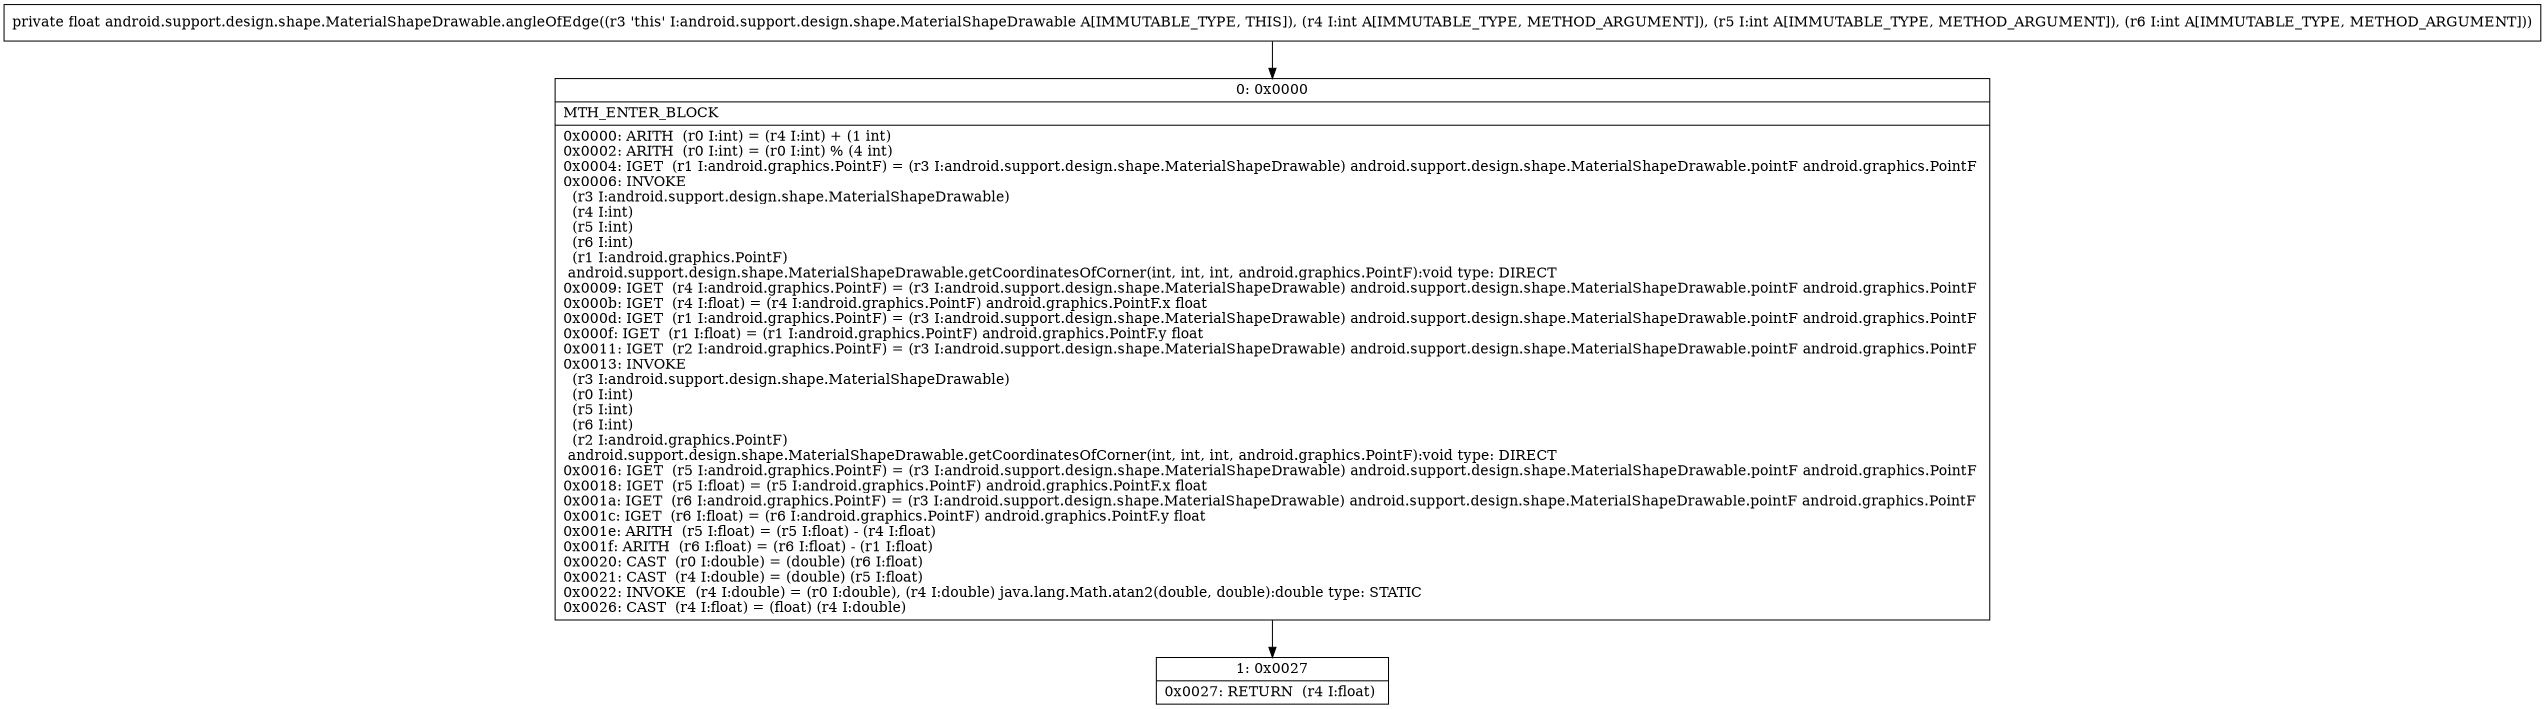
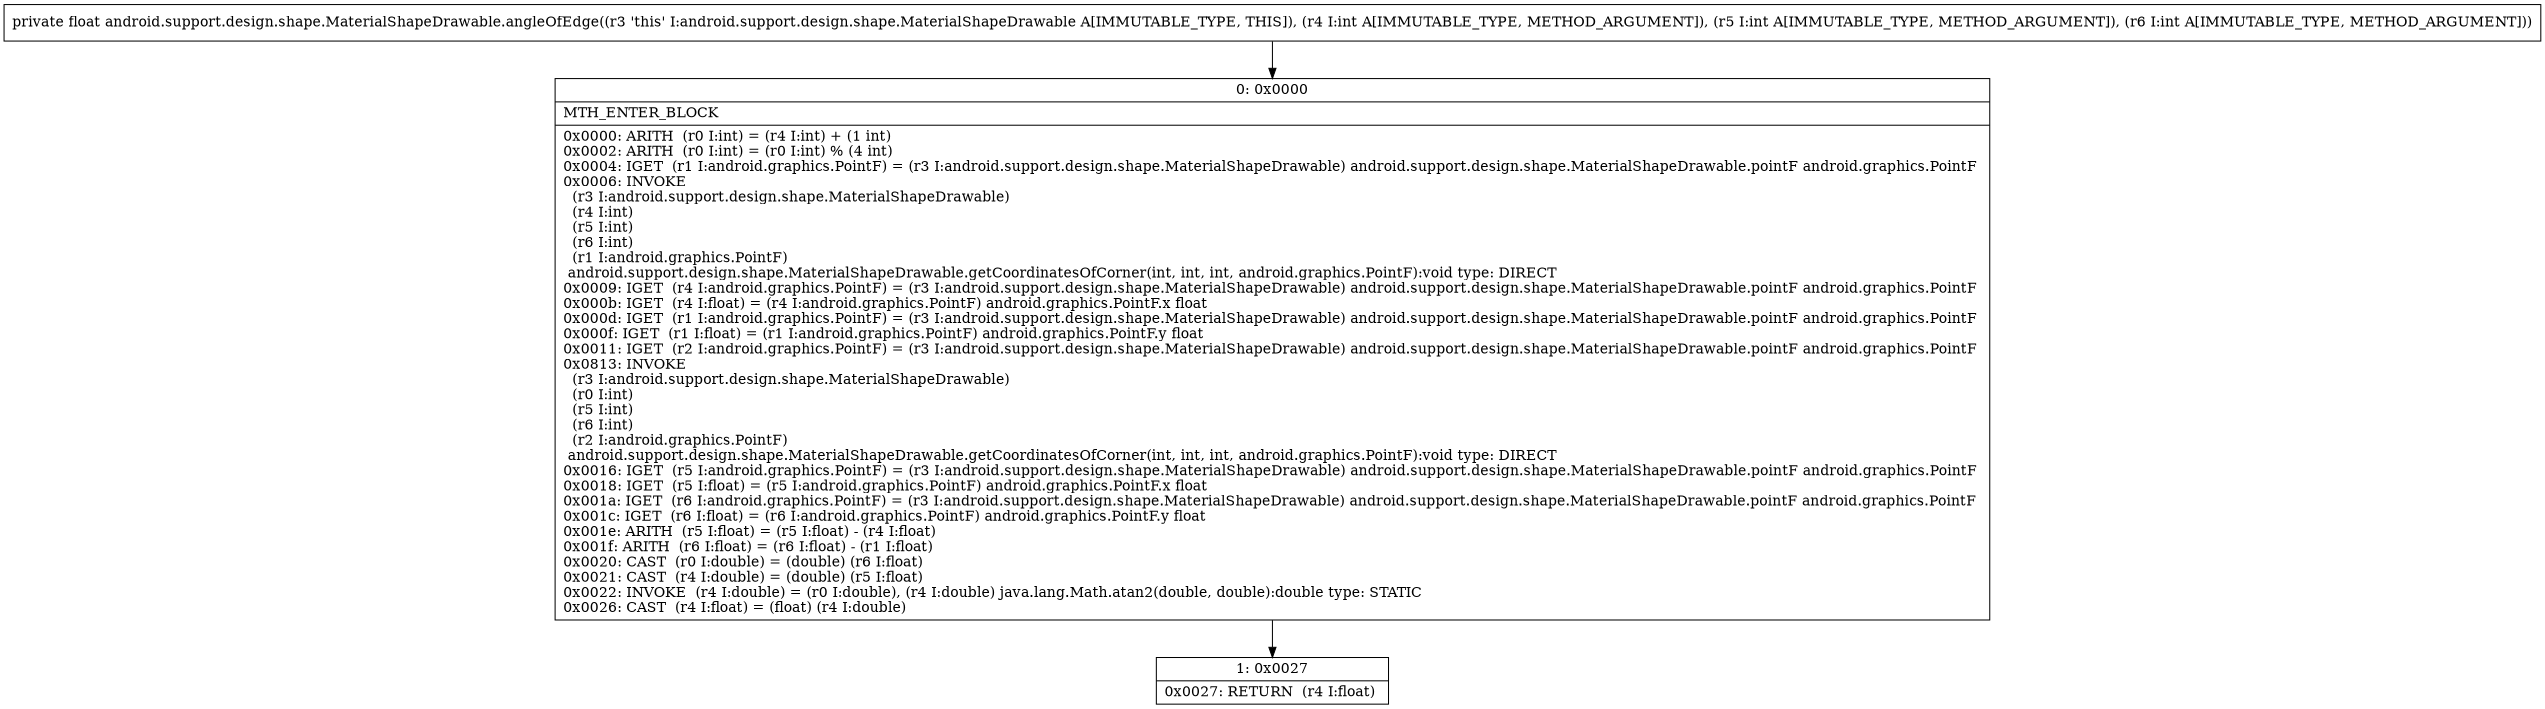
(630, 364) -> (630, 364)
